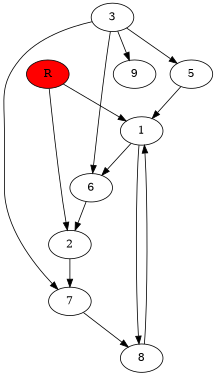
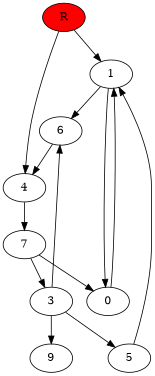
(4, 135) -> (36, 269)
(70, 245) -> (24, 188)
(142, 358) -> (108, 301)
